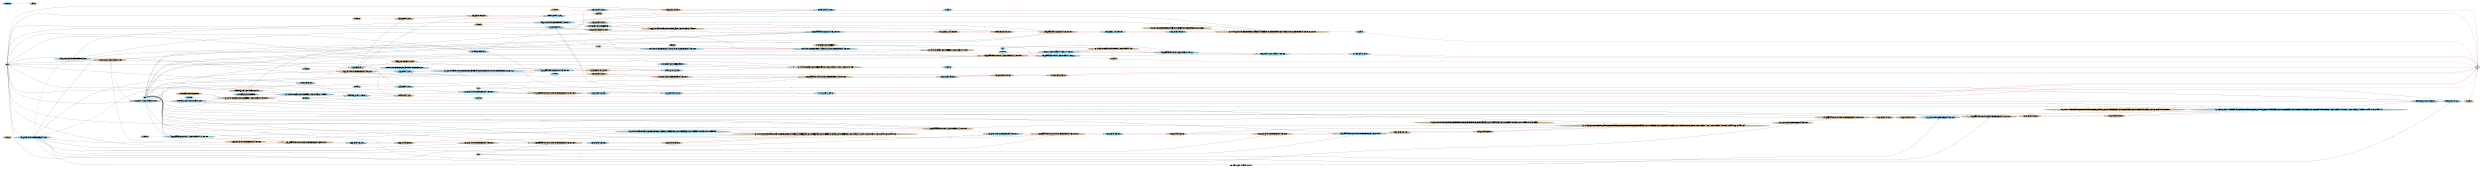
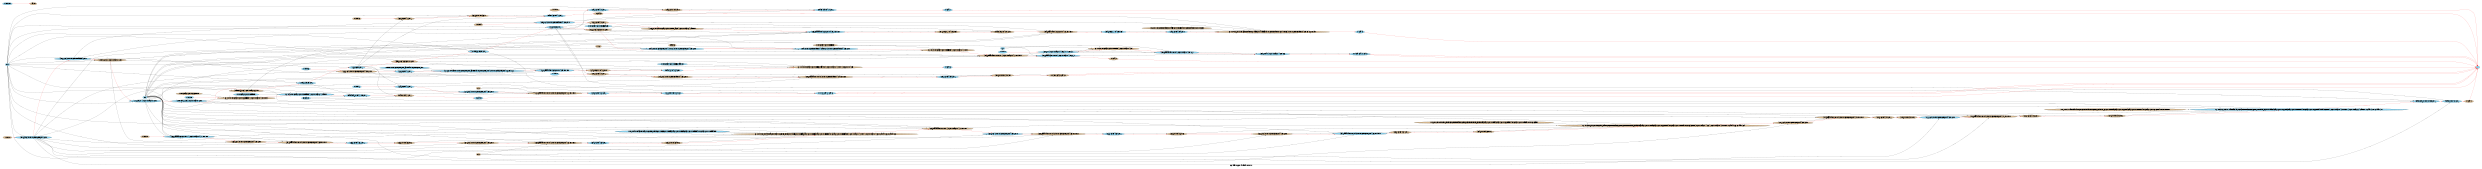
(1114, 134) -> (1114, 134)
